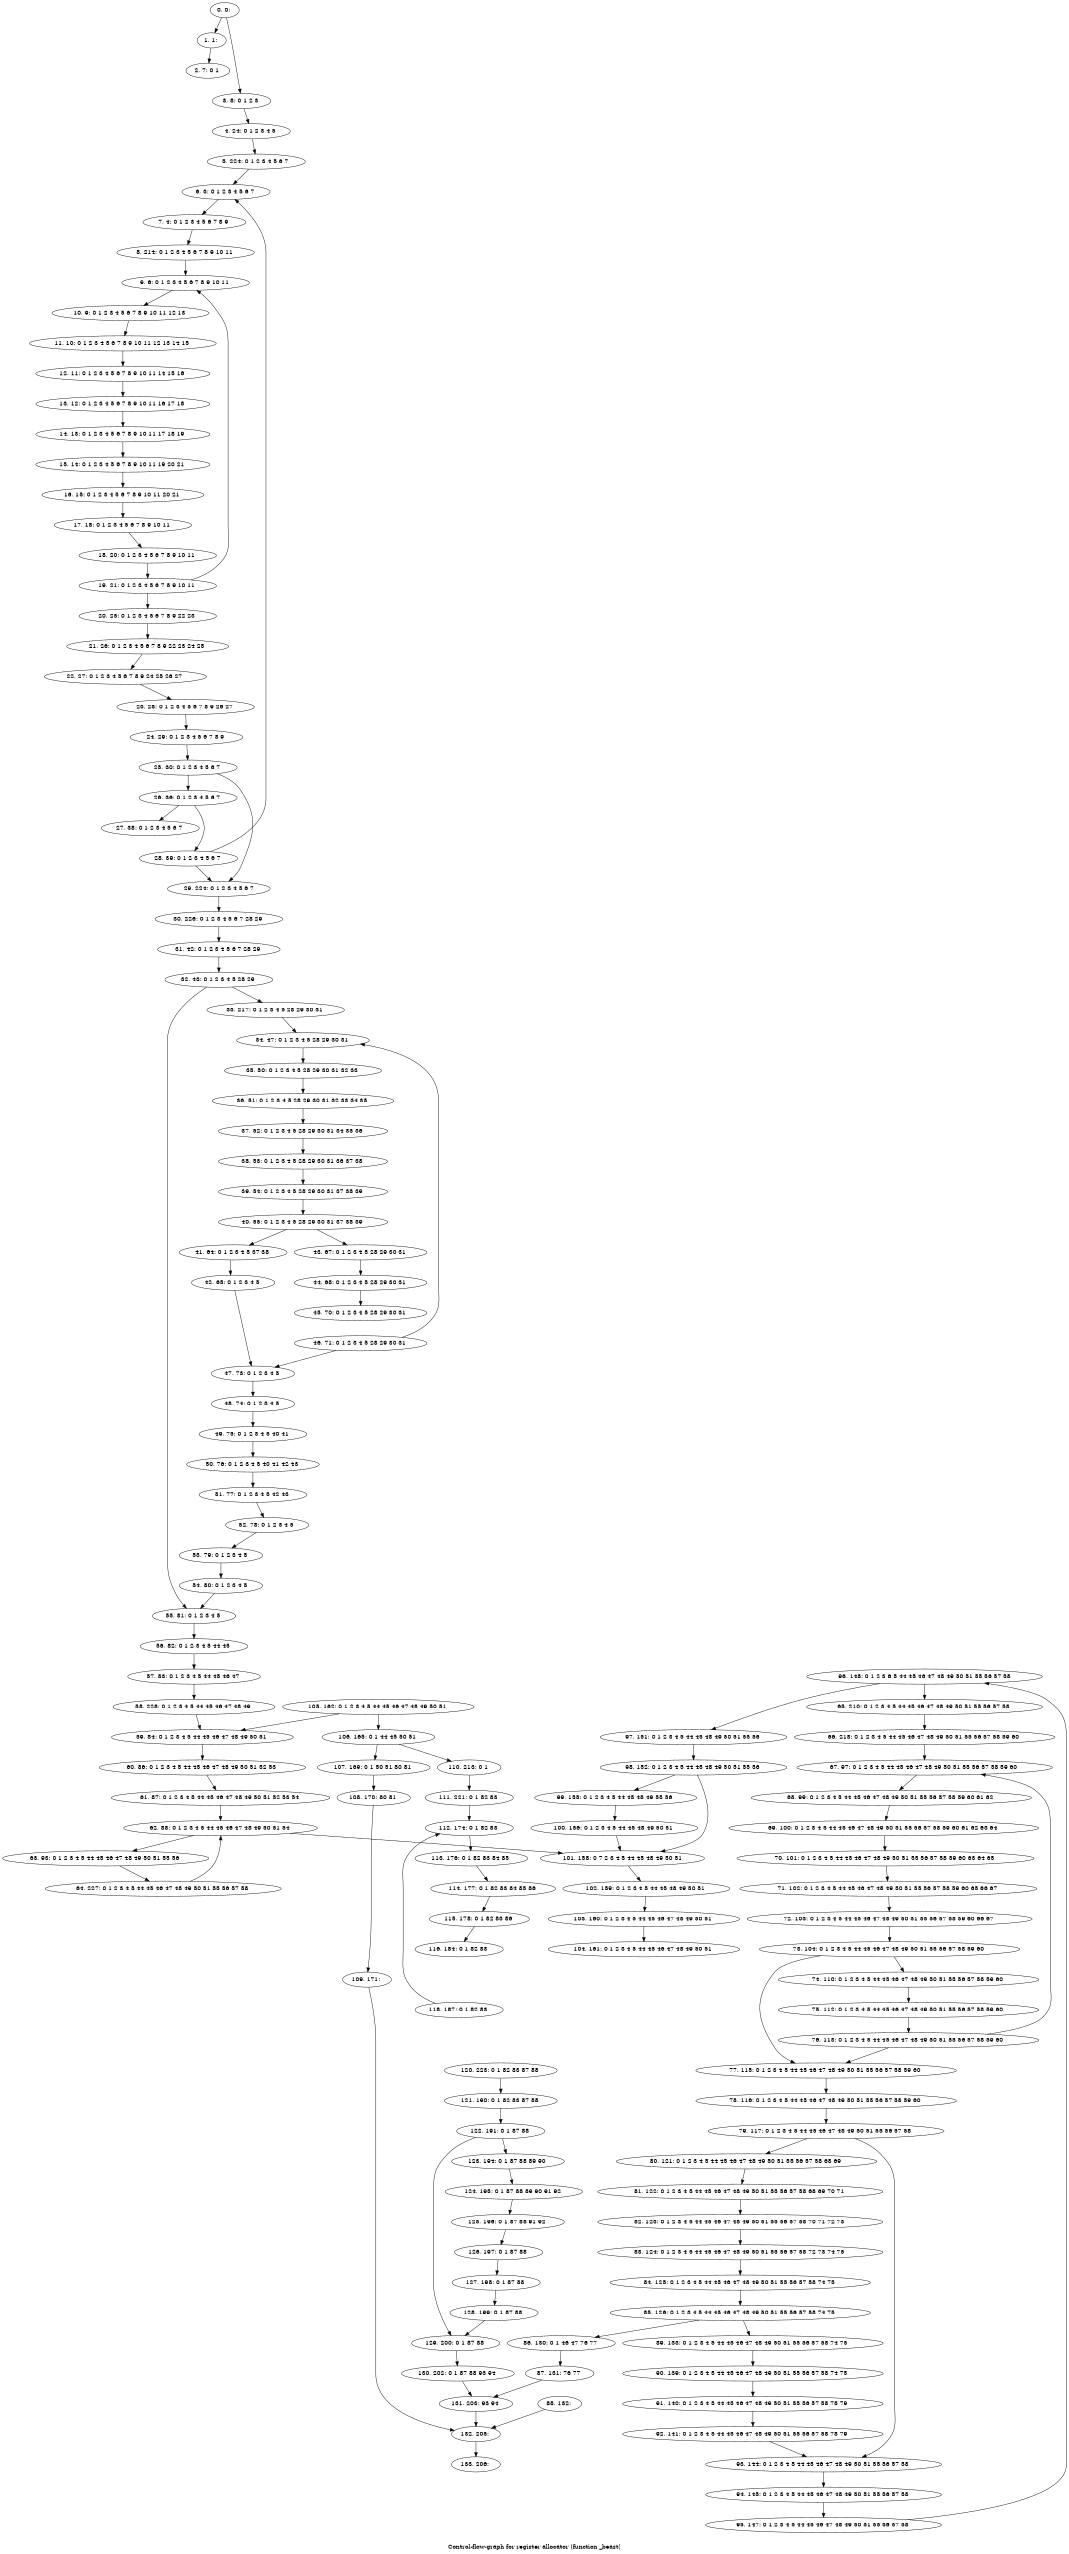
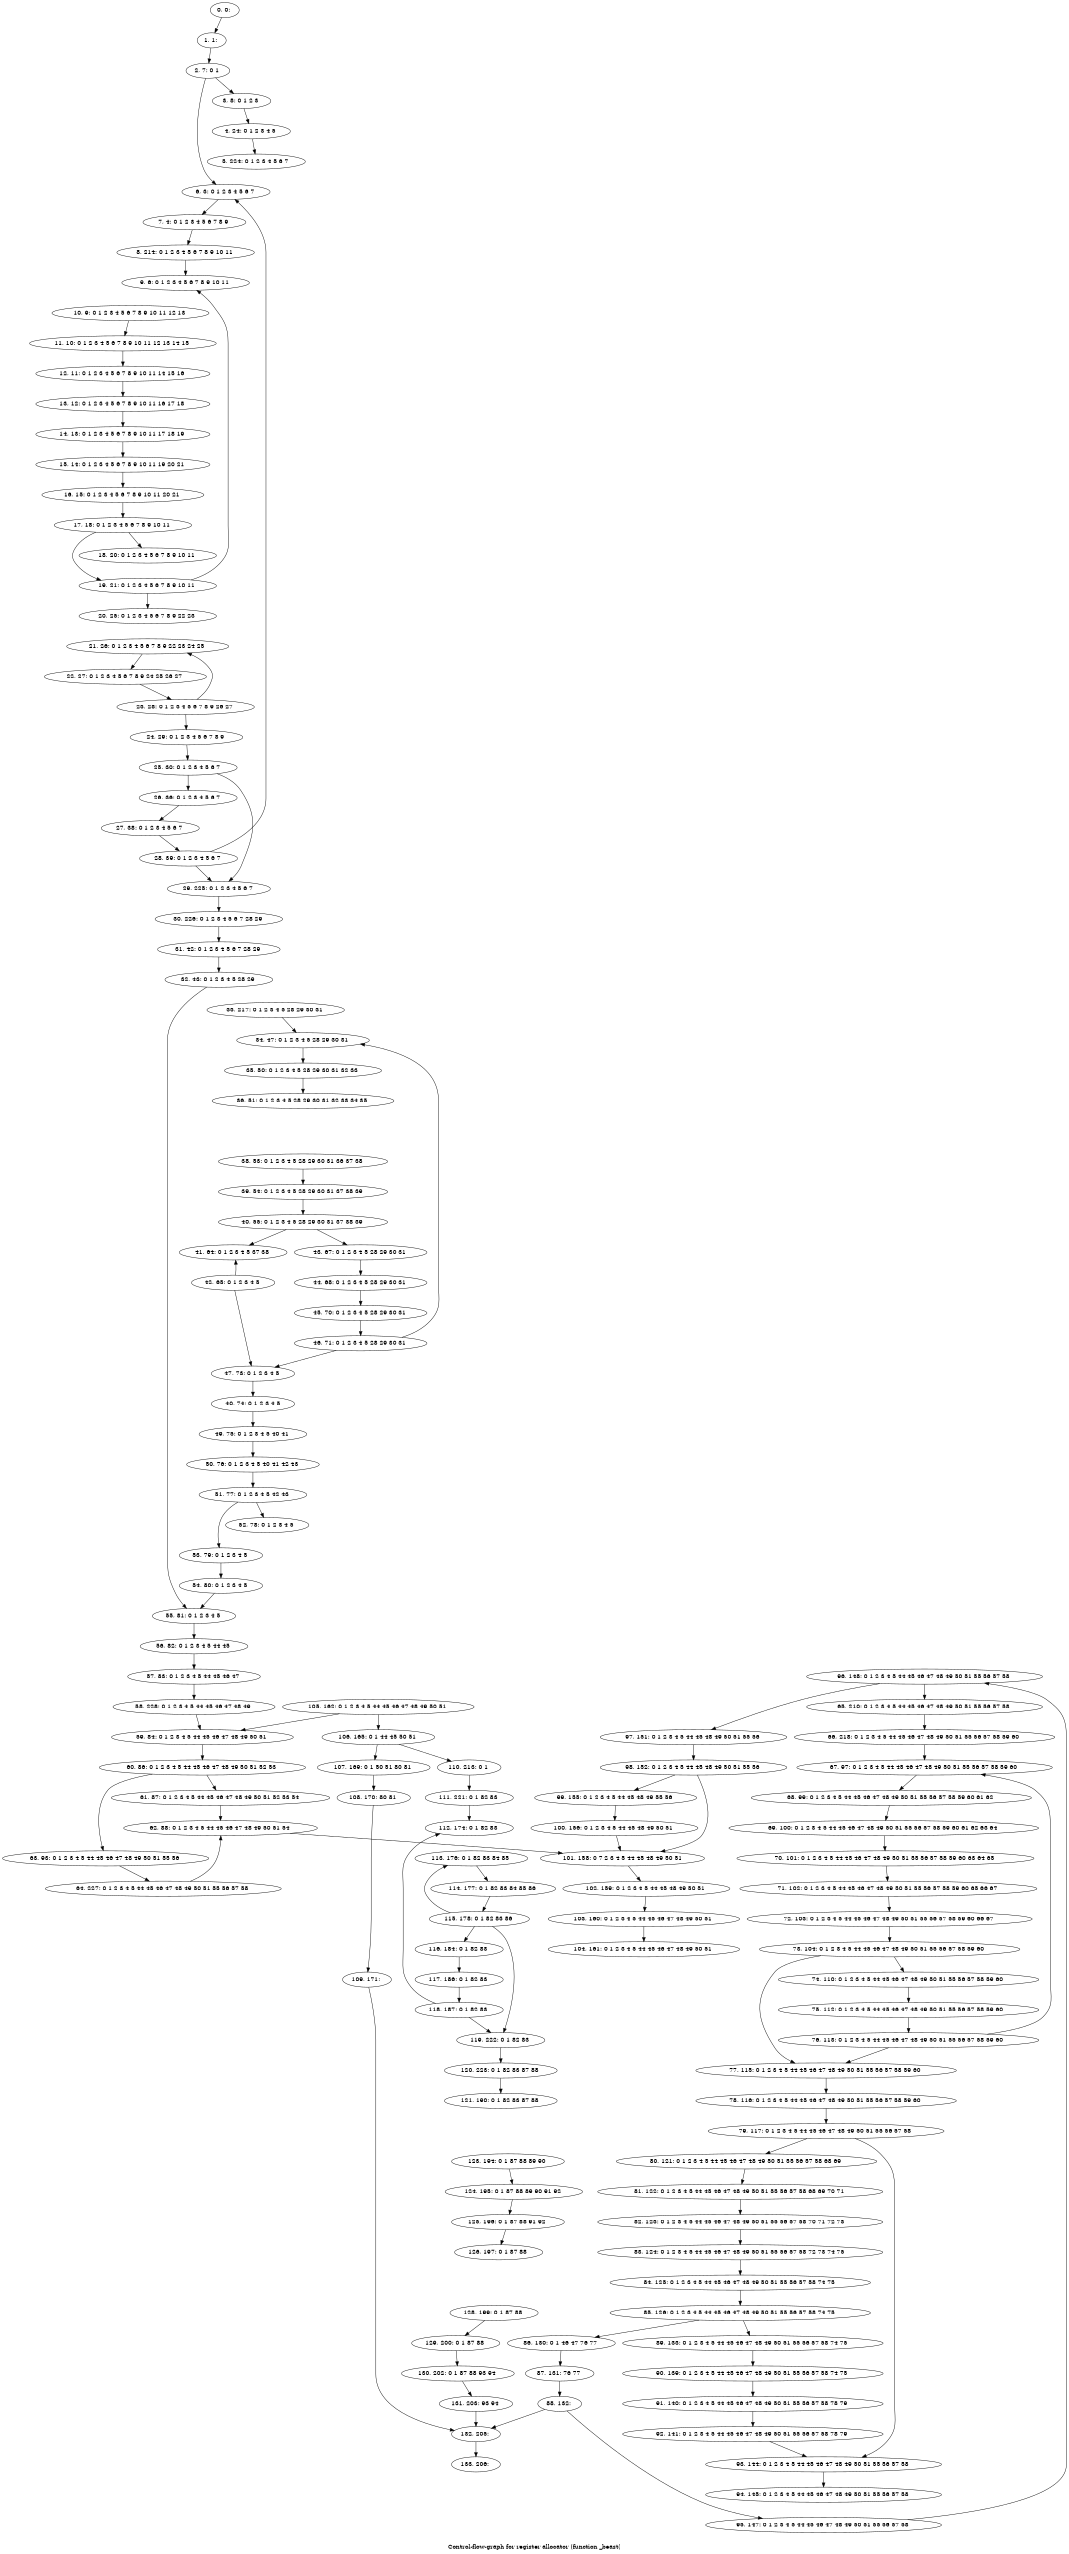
(234, 53) -> (223, 84)
(243, 175) -> (197, 131)
(160, 297) -> none
(148, 569) -> (73, 556)
(148, 629) -> (212, 675)
(204, 826) -> (168, 842)
(219, 889) -> (219, 889)
(245, 994) -> none
(303, 1131) -> none
(230, 1265) -> (236, 1270)
none -> (361, 1326)
(253, 1404) -> (253, 1404)
(246, 1539) -> (221, 1519)
(925, 1677) -> (925, 1677)
(470, 1841) -> (425, 1892)
(165, 1843) -> (105, 1795)
none -> (459, 1980)
none -> (501, 2040)
(501, 2131) -> none
(496, 2283) -> none
(520, 2388) -> (560, 2387)
(824, 2508) -> (655, 2478)
